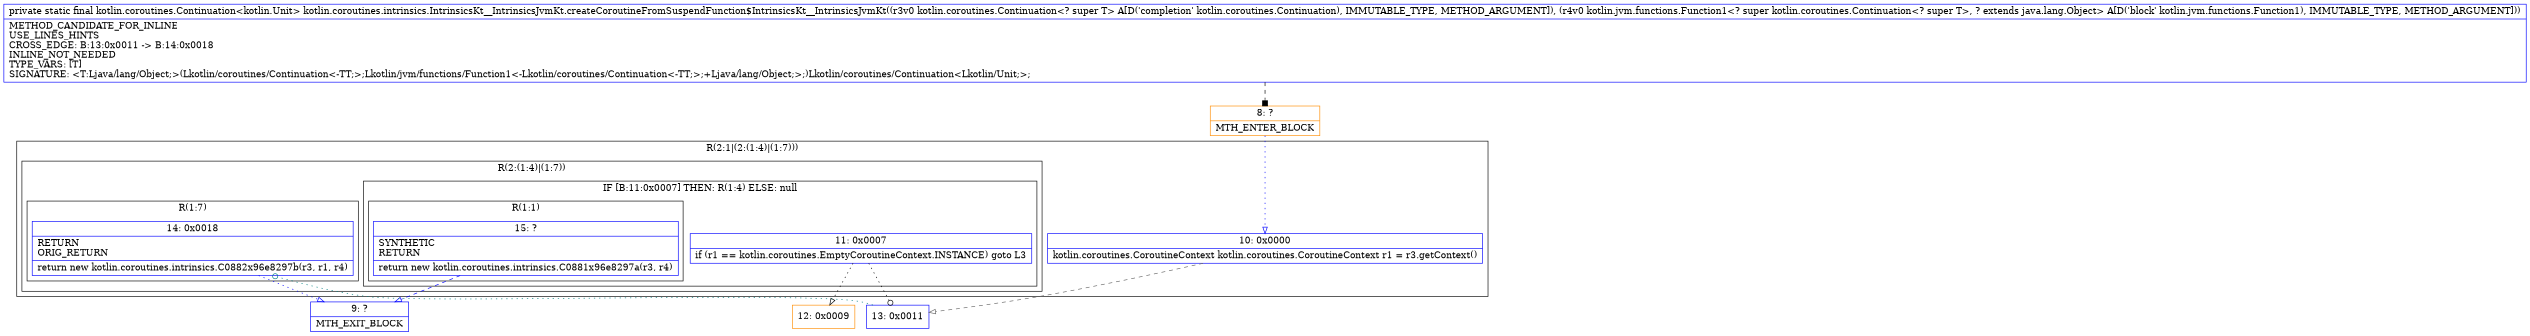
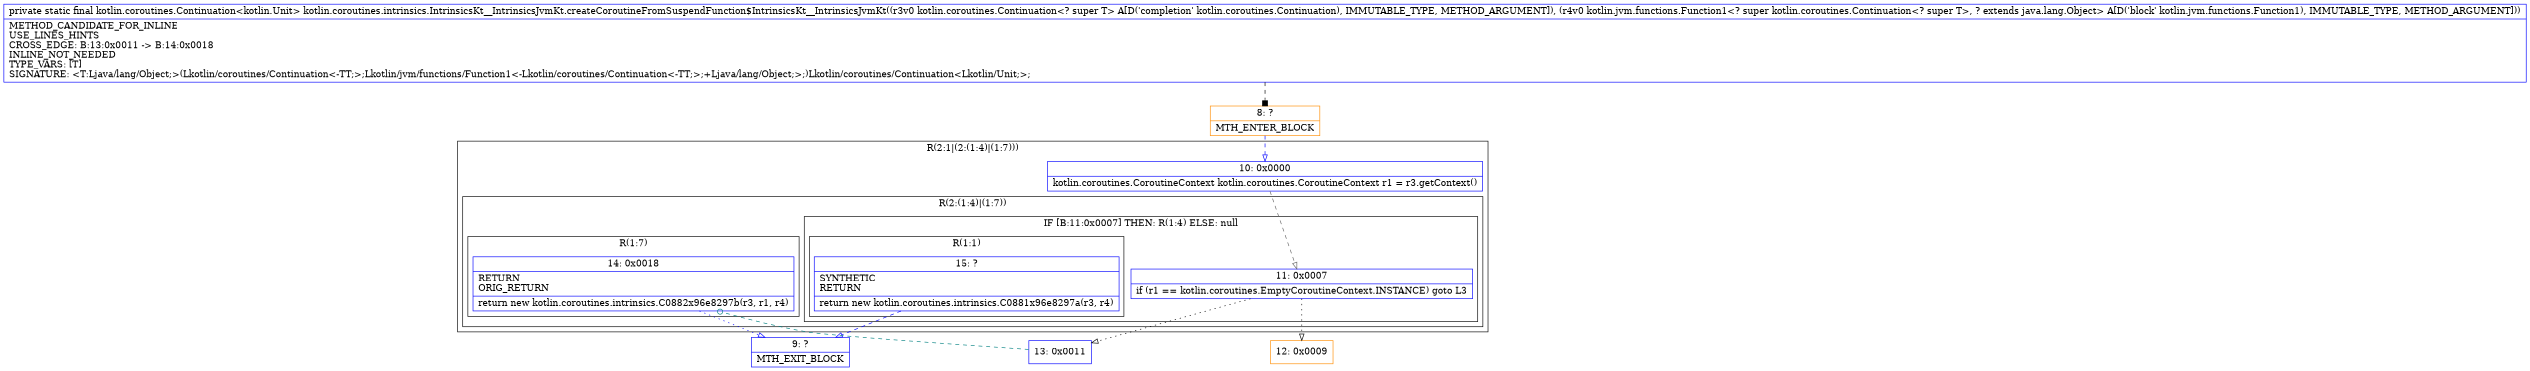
(1265, 181) -> (1265, 145)
(879, 282) -> (1186, 317)
(1070, 291) -> (1282, 227)
(575, 298) -> (875, 338)
